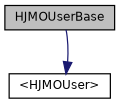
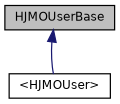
(68, 46) -> (52, 58)
